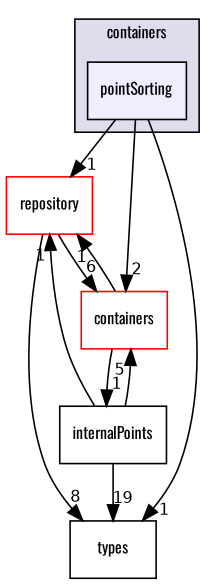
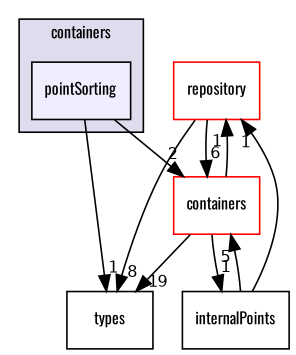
(98, 142) -> none
(113, 484) -> (169, 257)
